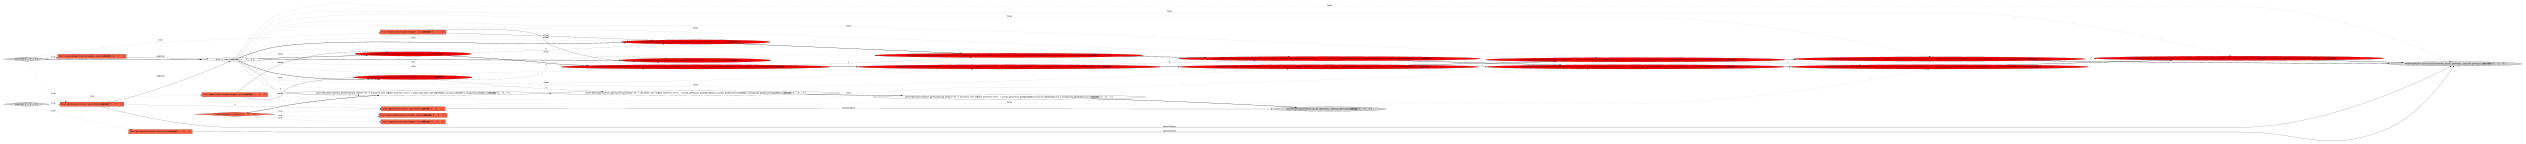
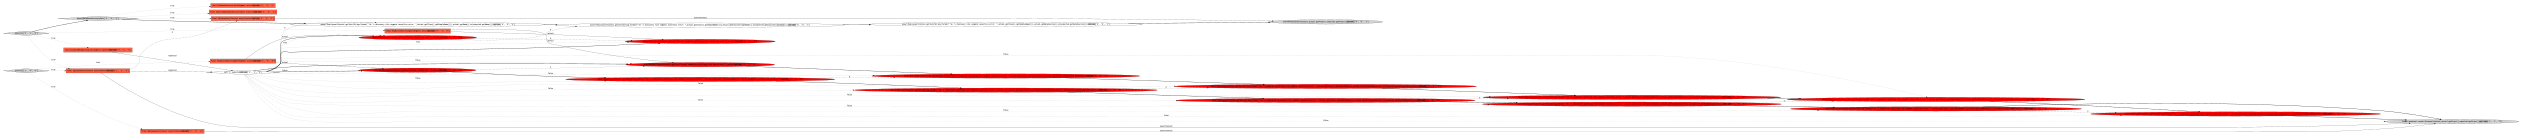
(123, 60) -> (59, 25)
(235, 114) -> (98, 19)
